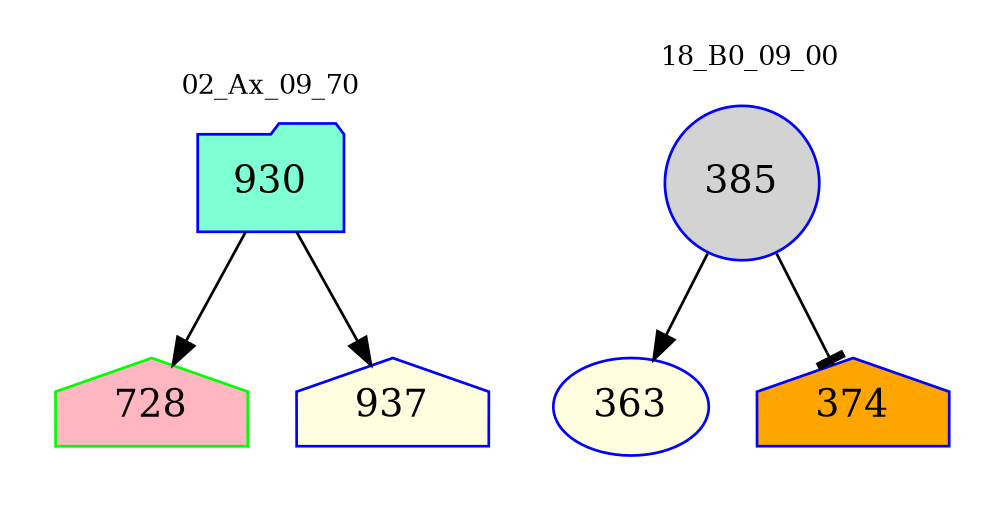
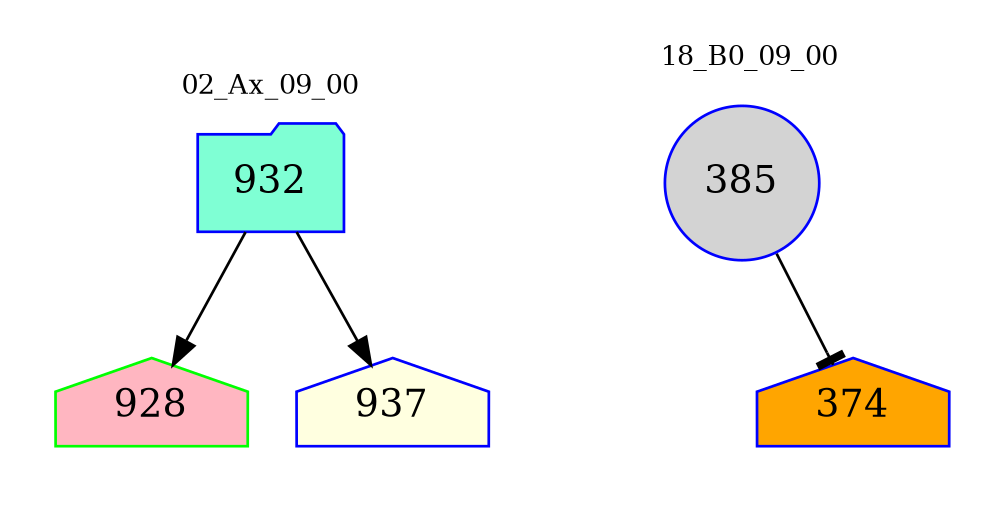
(271, 87) -> (271, 87)
(271, 183) -> (271, 183)
(152, 407) -> (152, 407)
(631, 407) -> none
